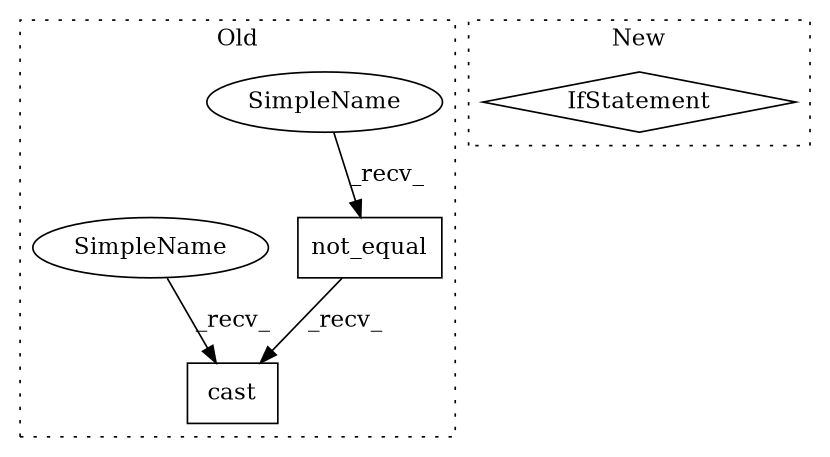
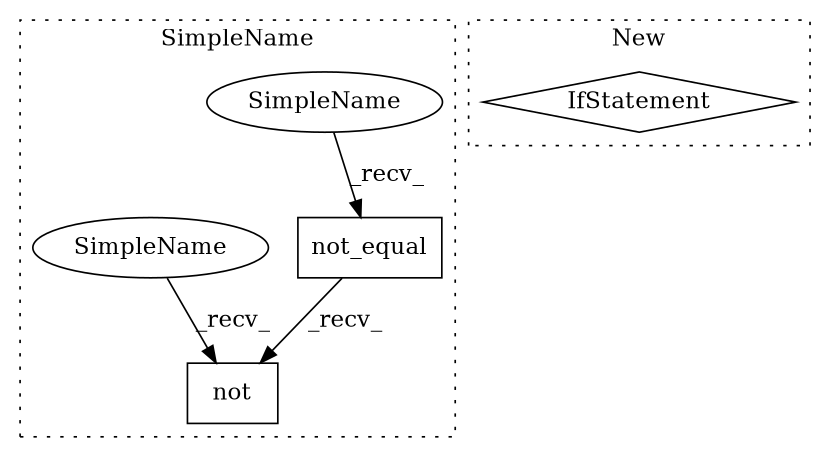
(238, 39) -> (238, 39)
(233, 393) -> (233, 393)
